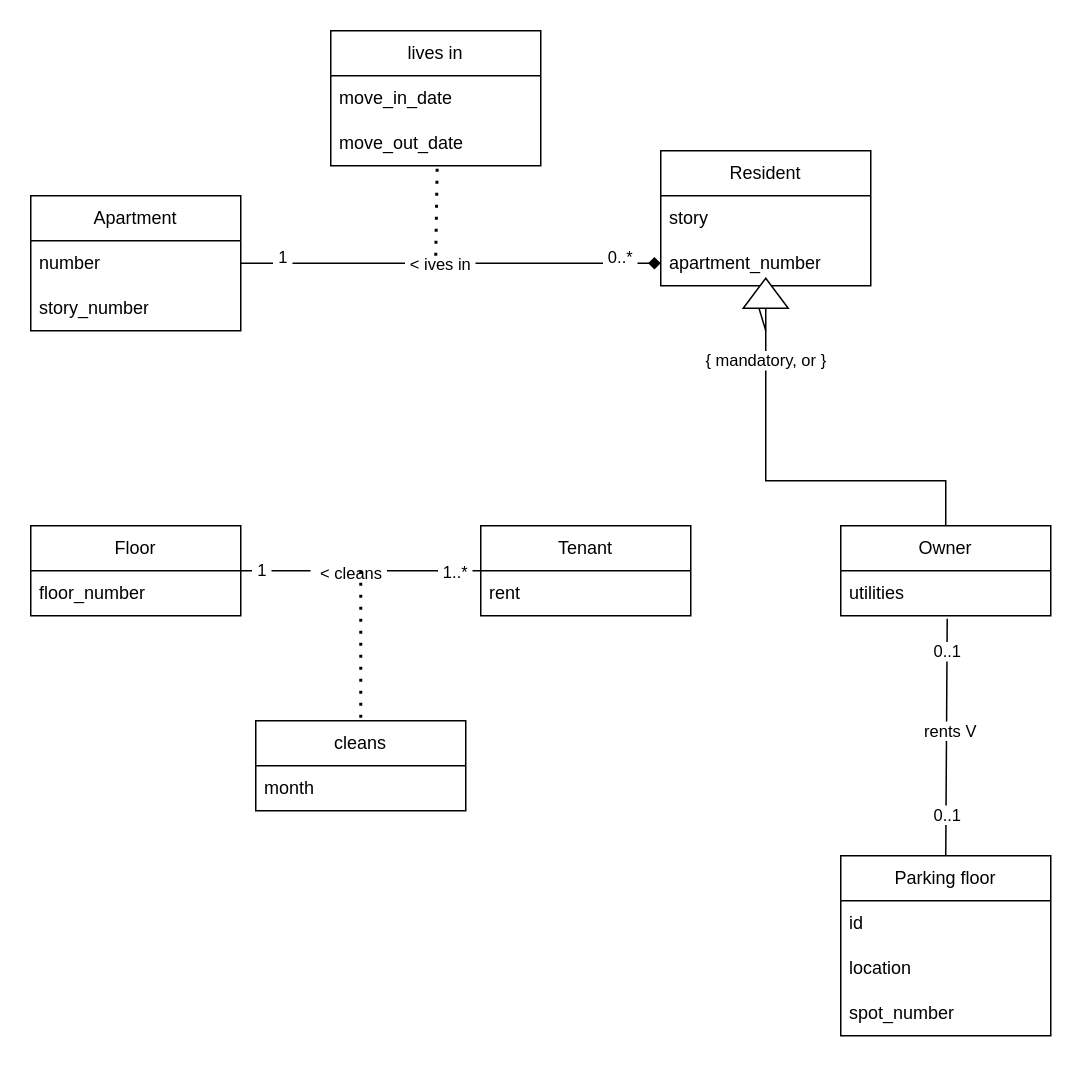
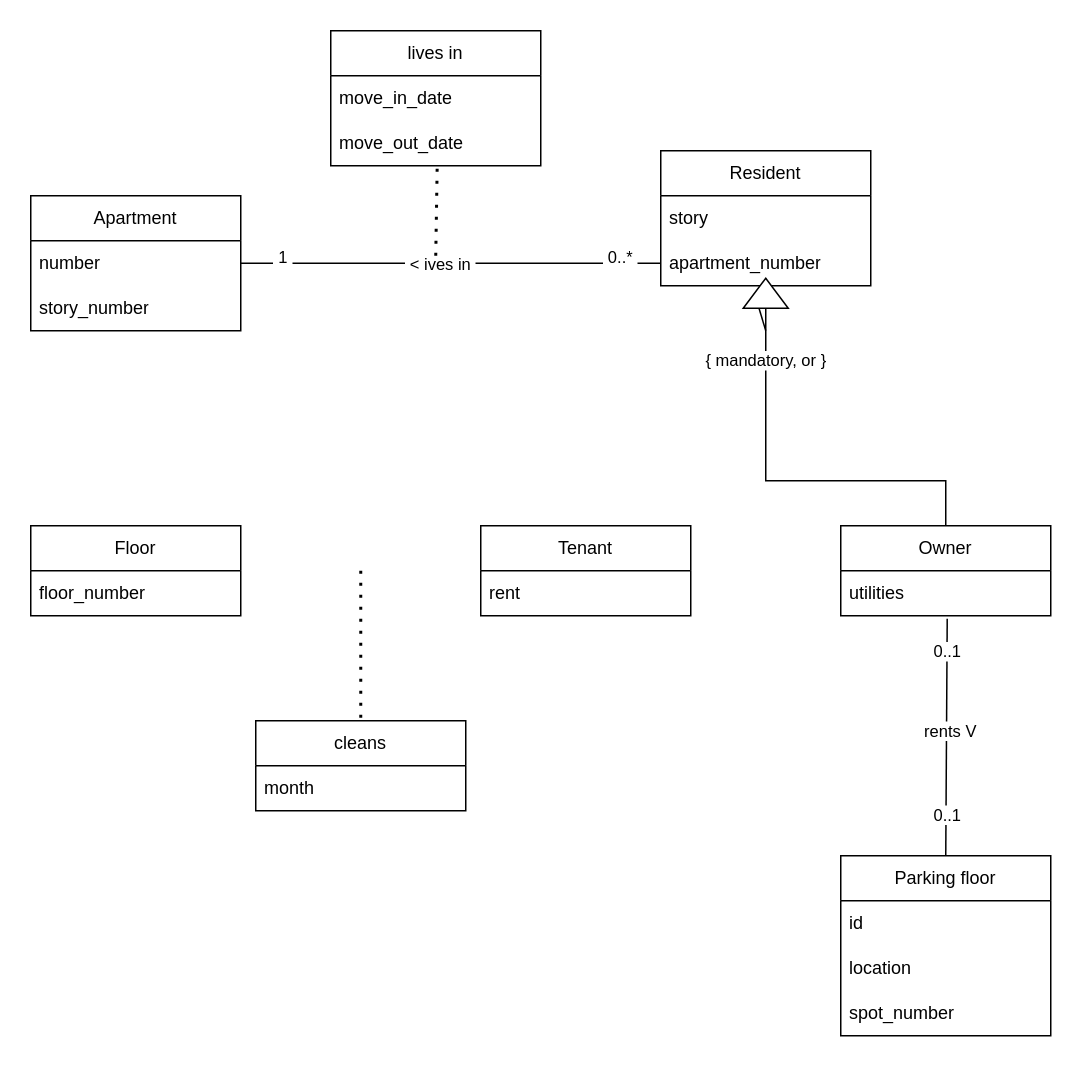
(648, 263) -> (652, 263)
(385, 571) -> none
